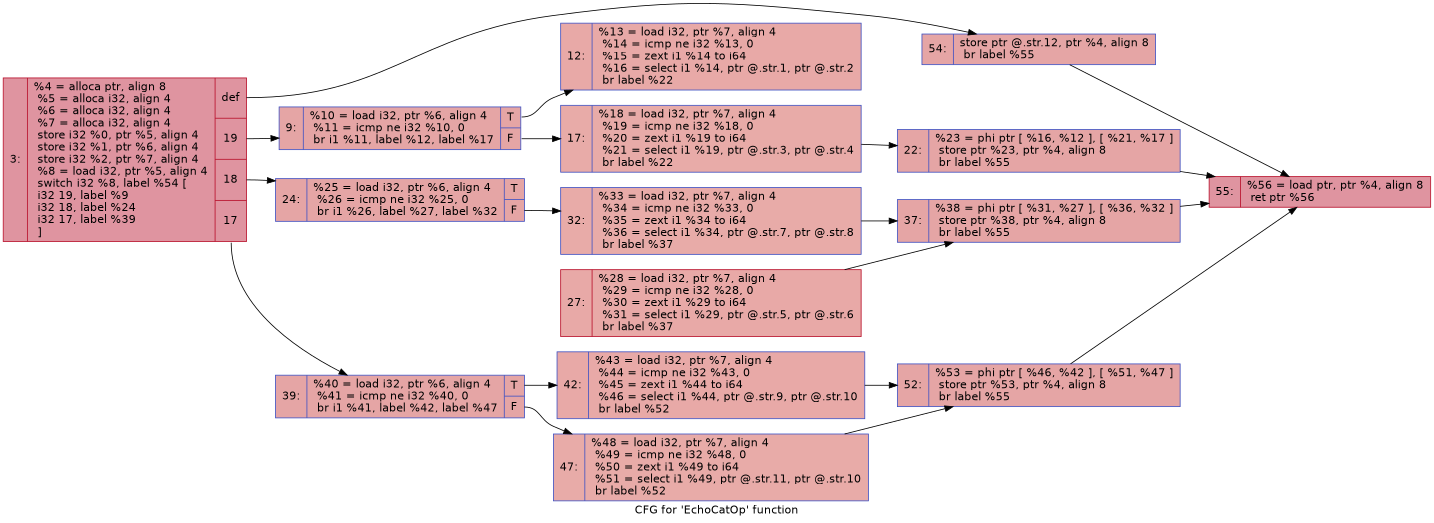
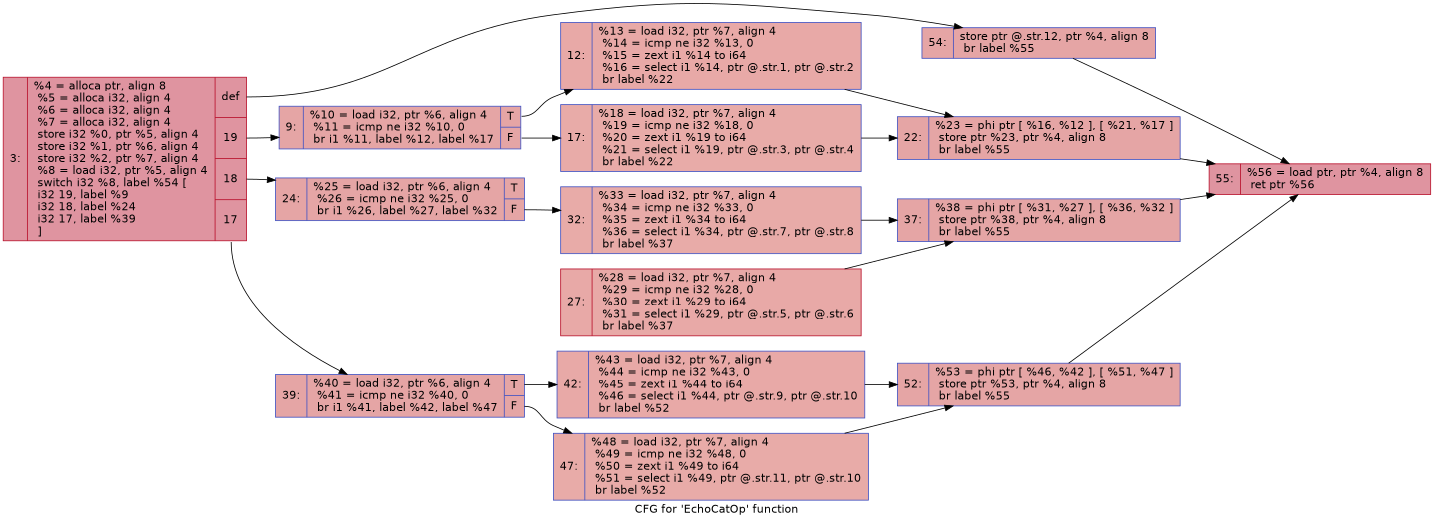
none -> (895, 102)
